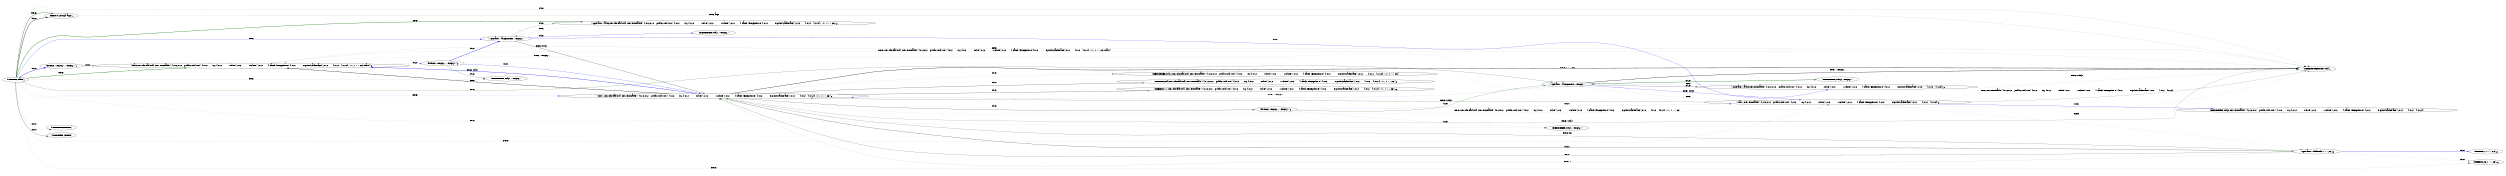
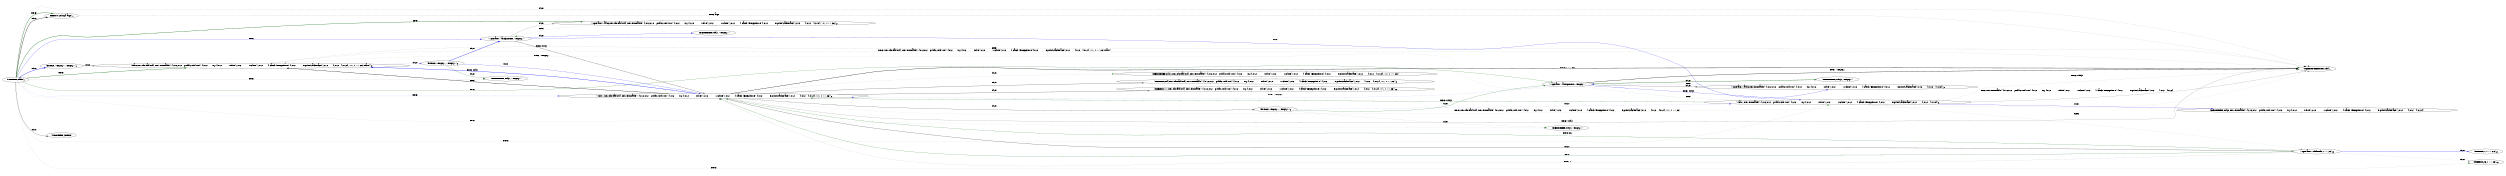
(61, 128) -> none
